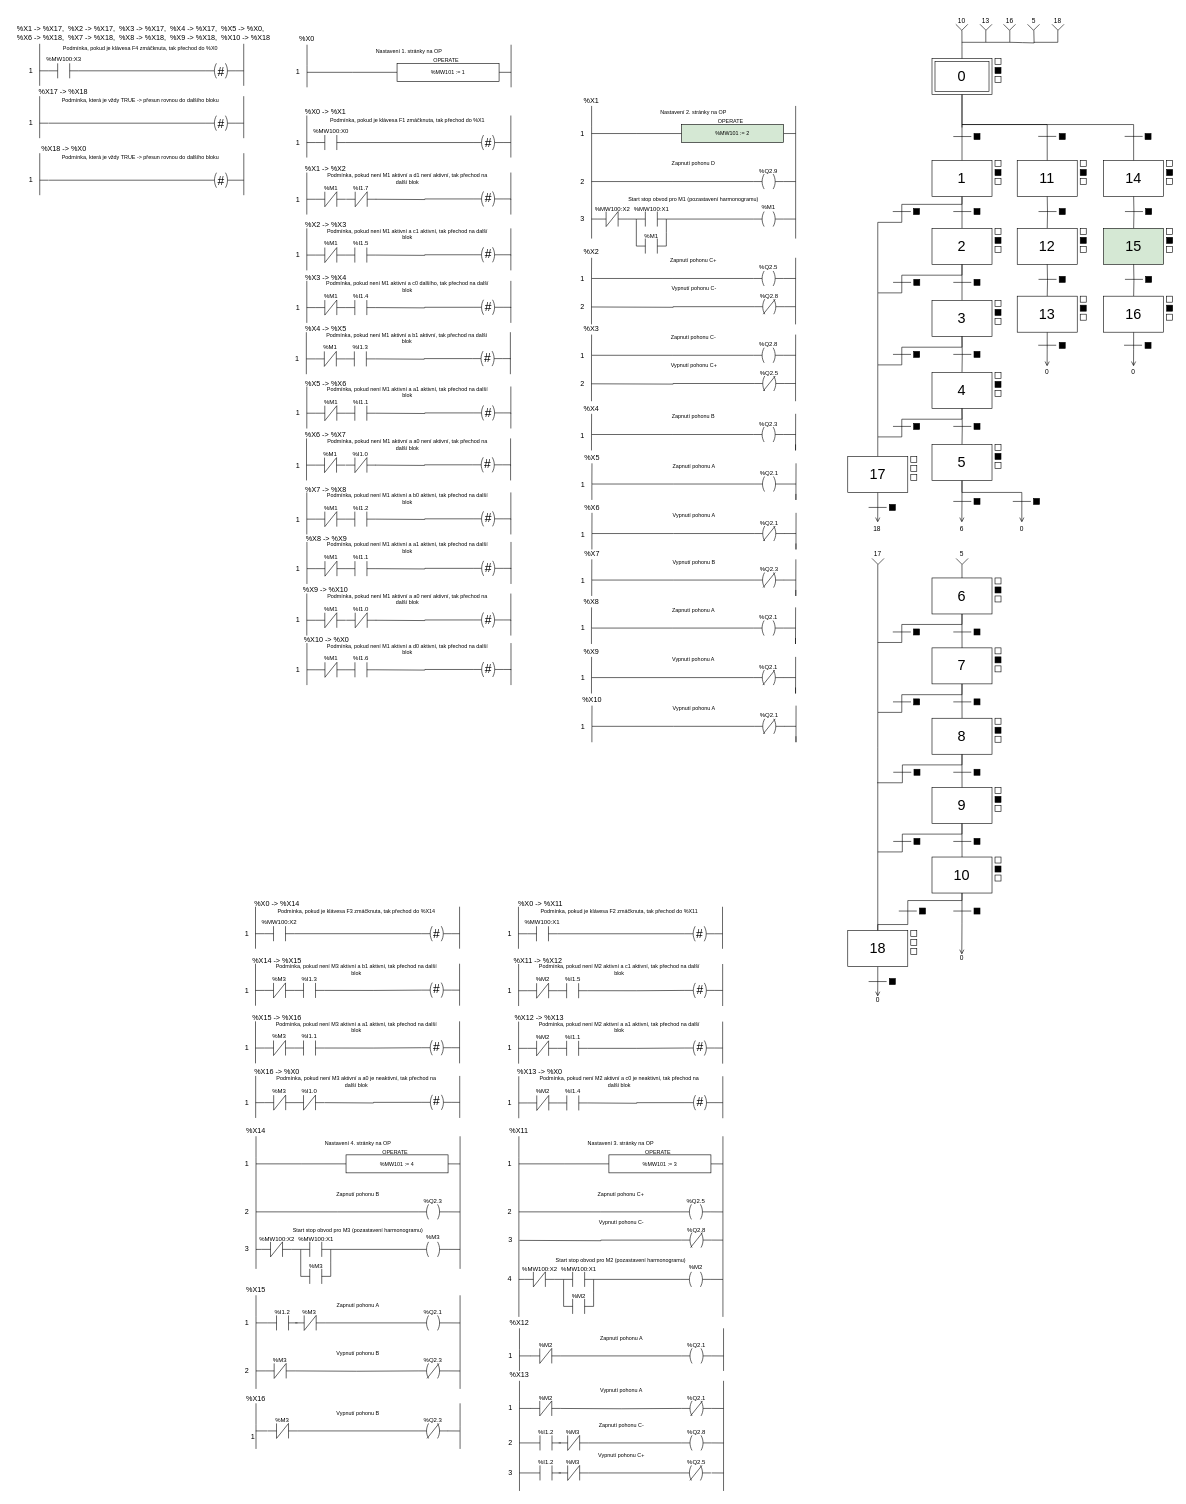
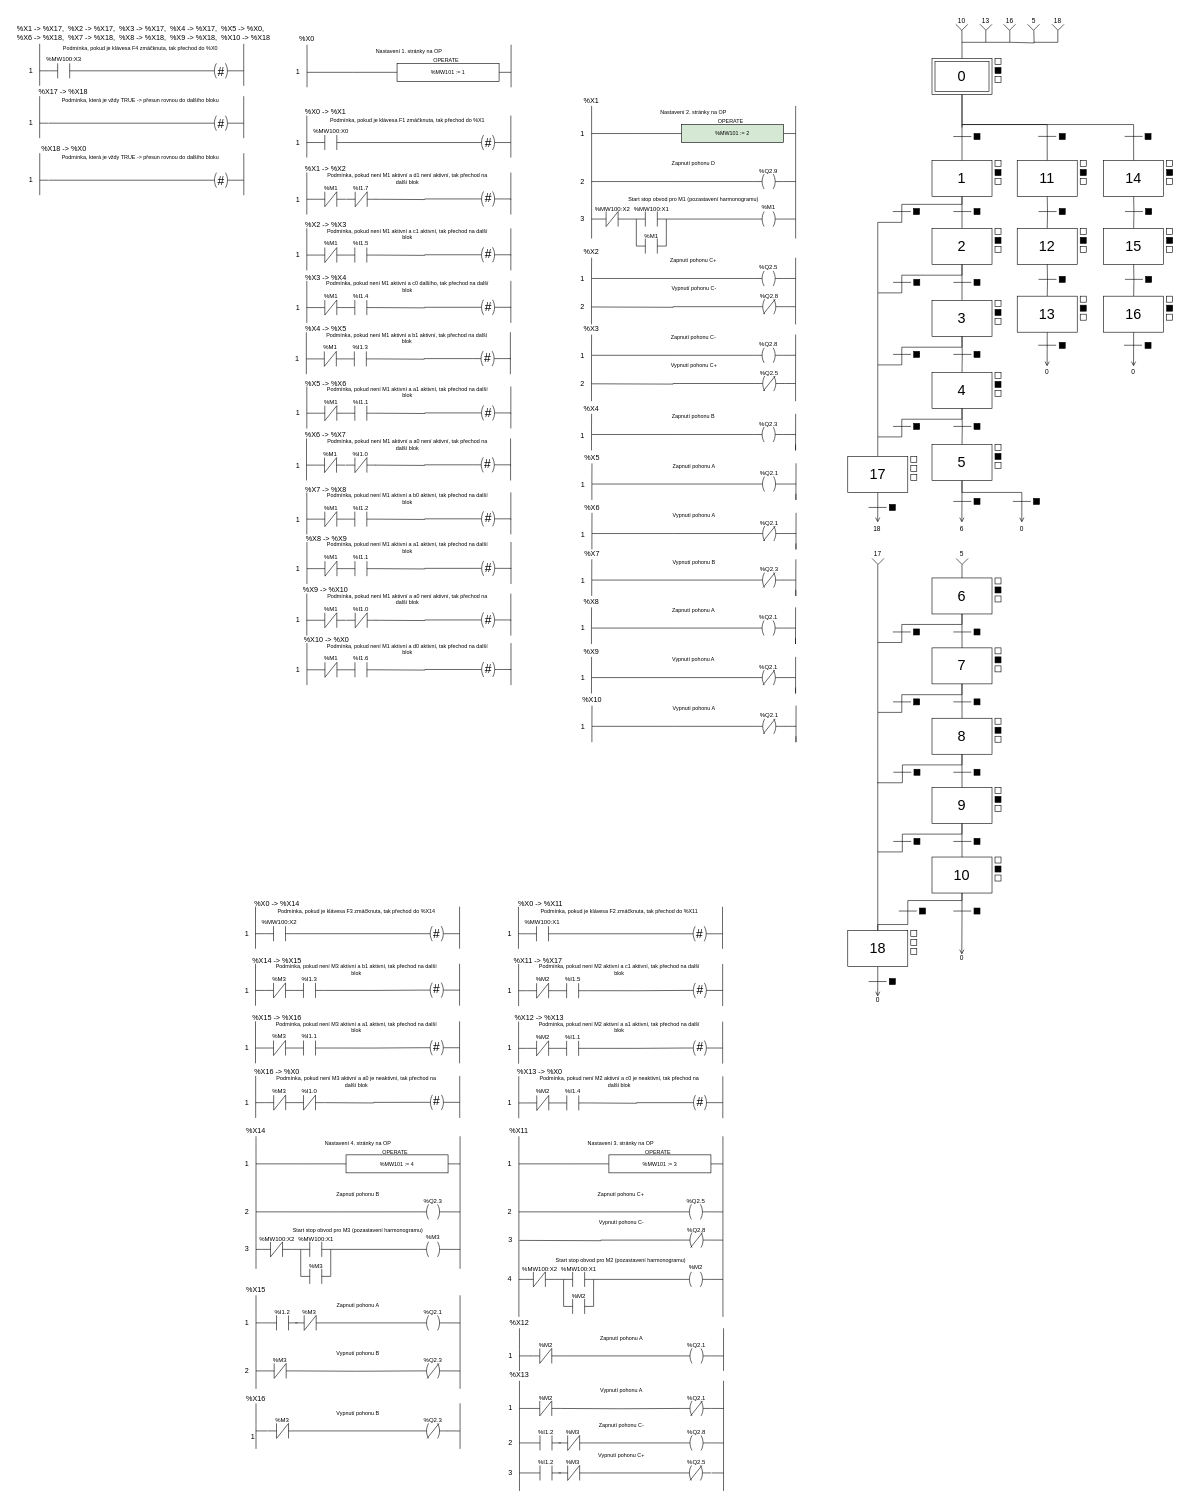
(1133, 246) -> (1133, 246)
(538, 960) -> (538, 960)
